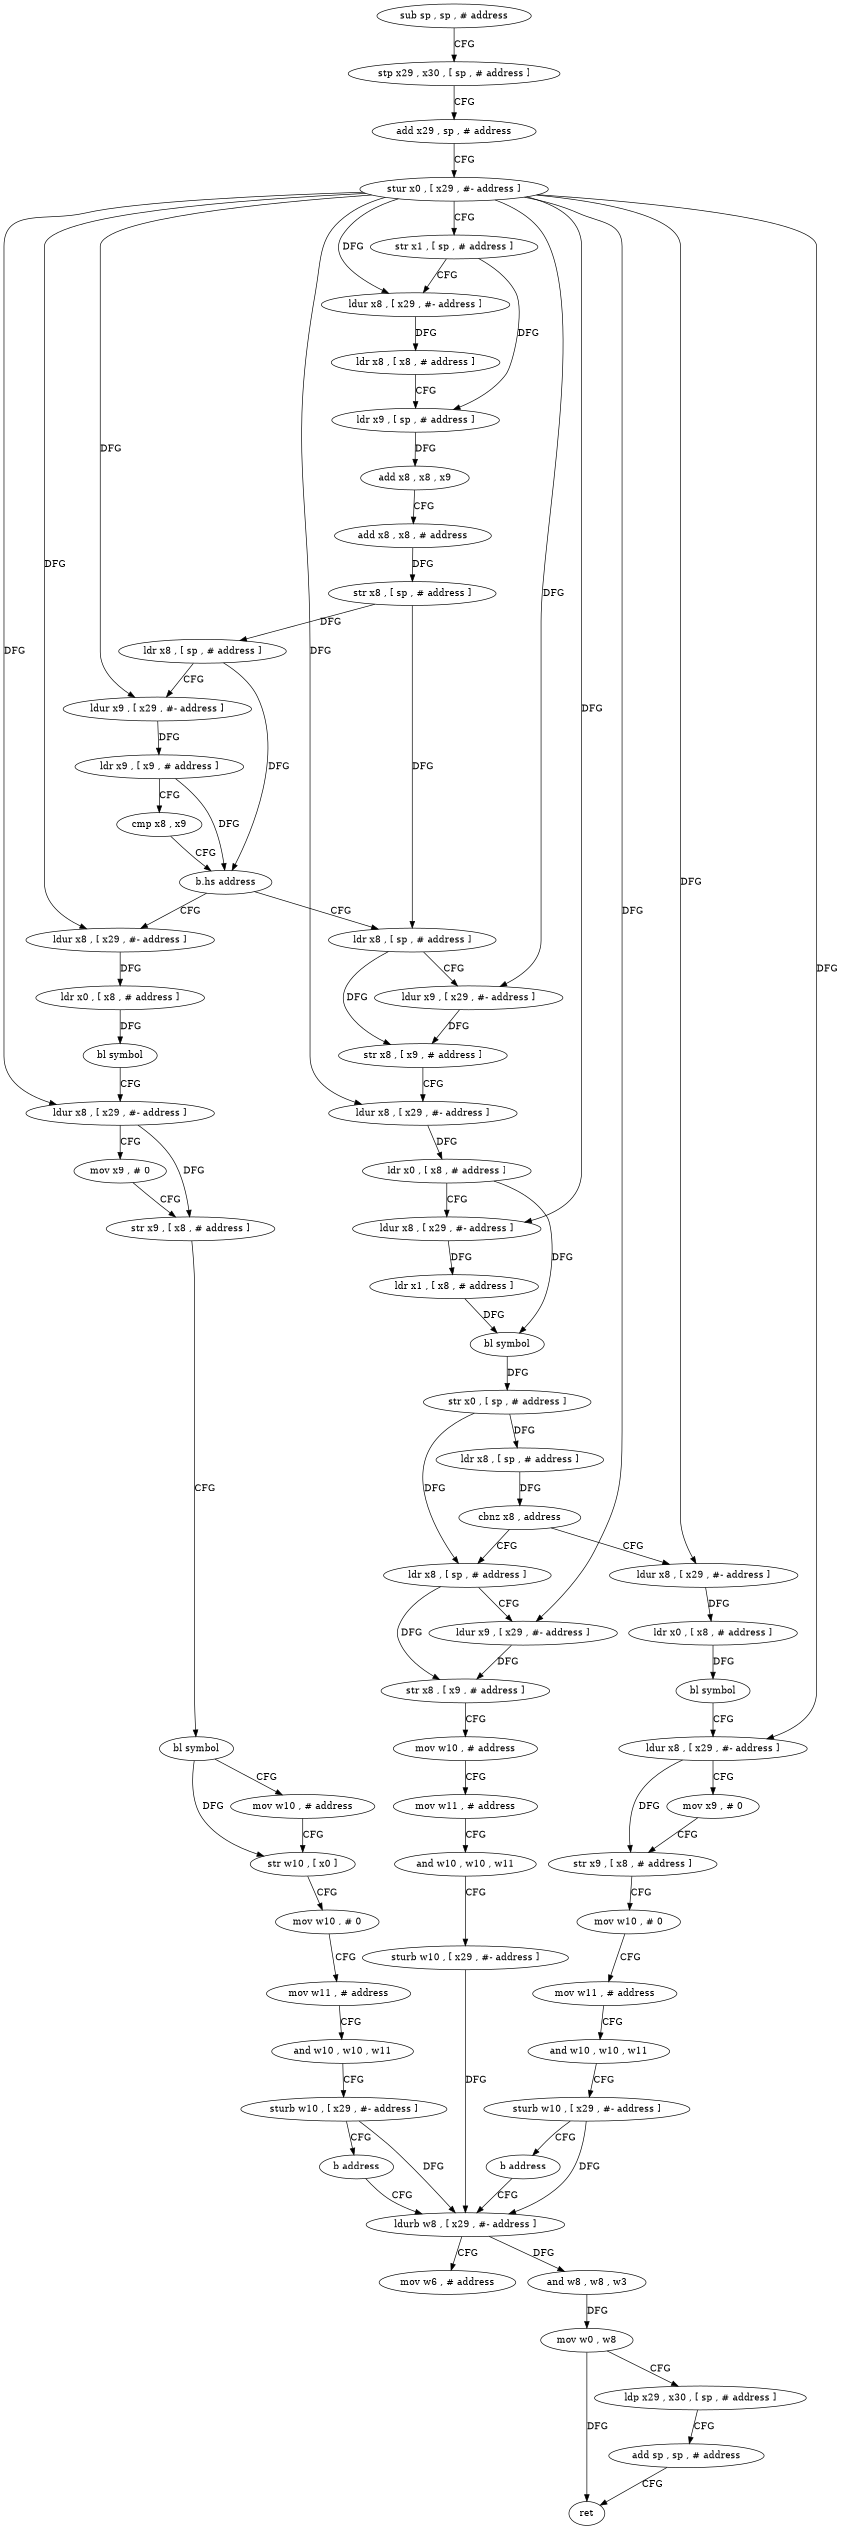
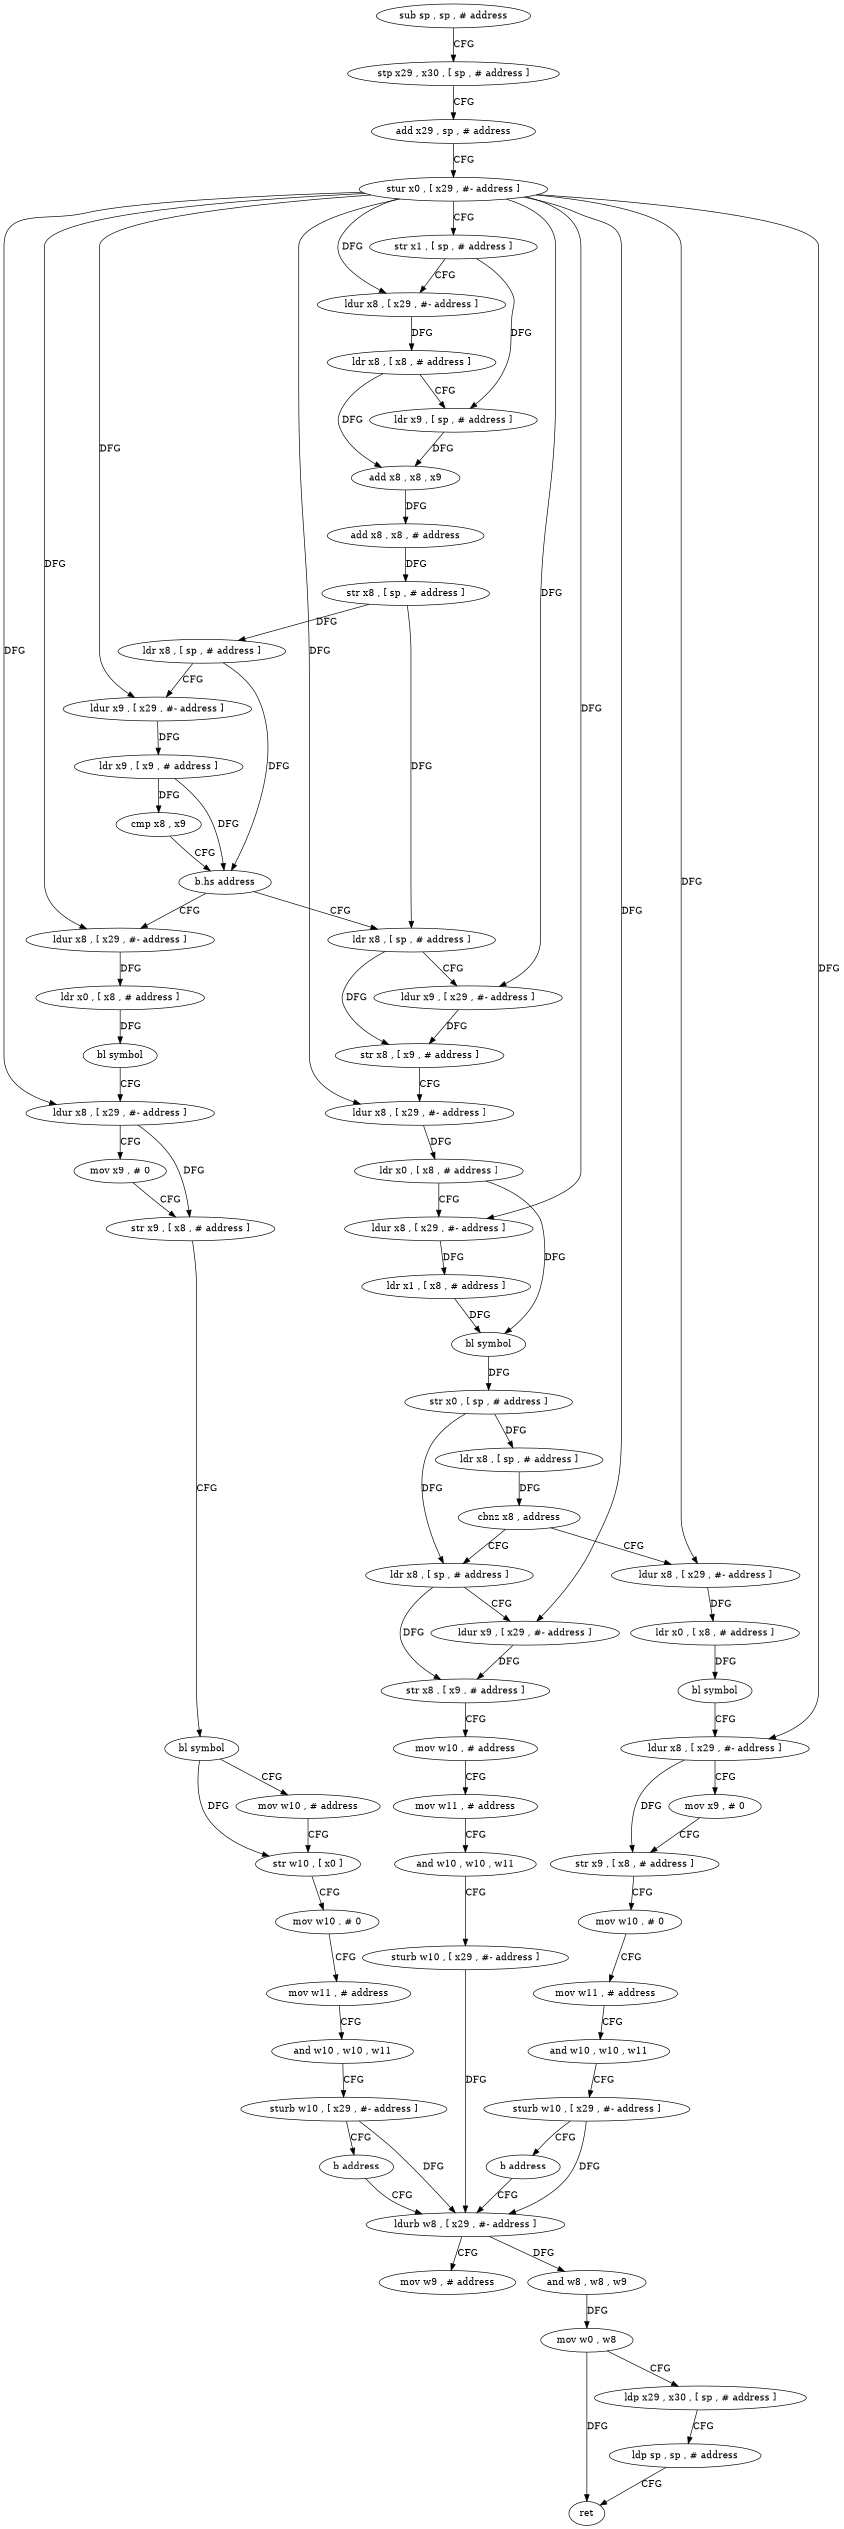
none -> (339, 416)
(424, 507) -> (417, 507)
(170, 796) -> (170, 796)
(447, 2282) -> (447, 2282)
(587, 2282) -> (587, 2282)
(686, 2456) -> (685, 2456)
